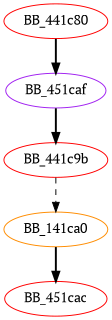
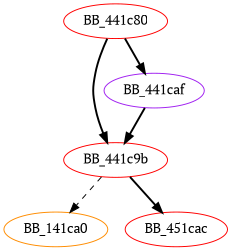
none -> (93, 86)
(56, 91) -> (154, 91)
(56, 259) -> (143, 191)
